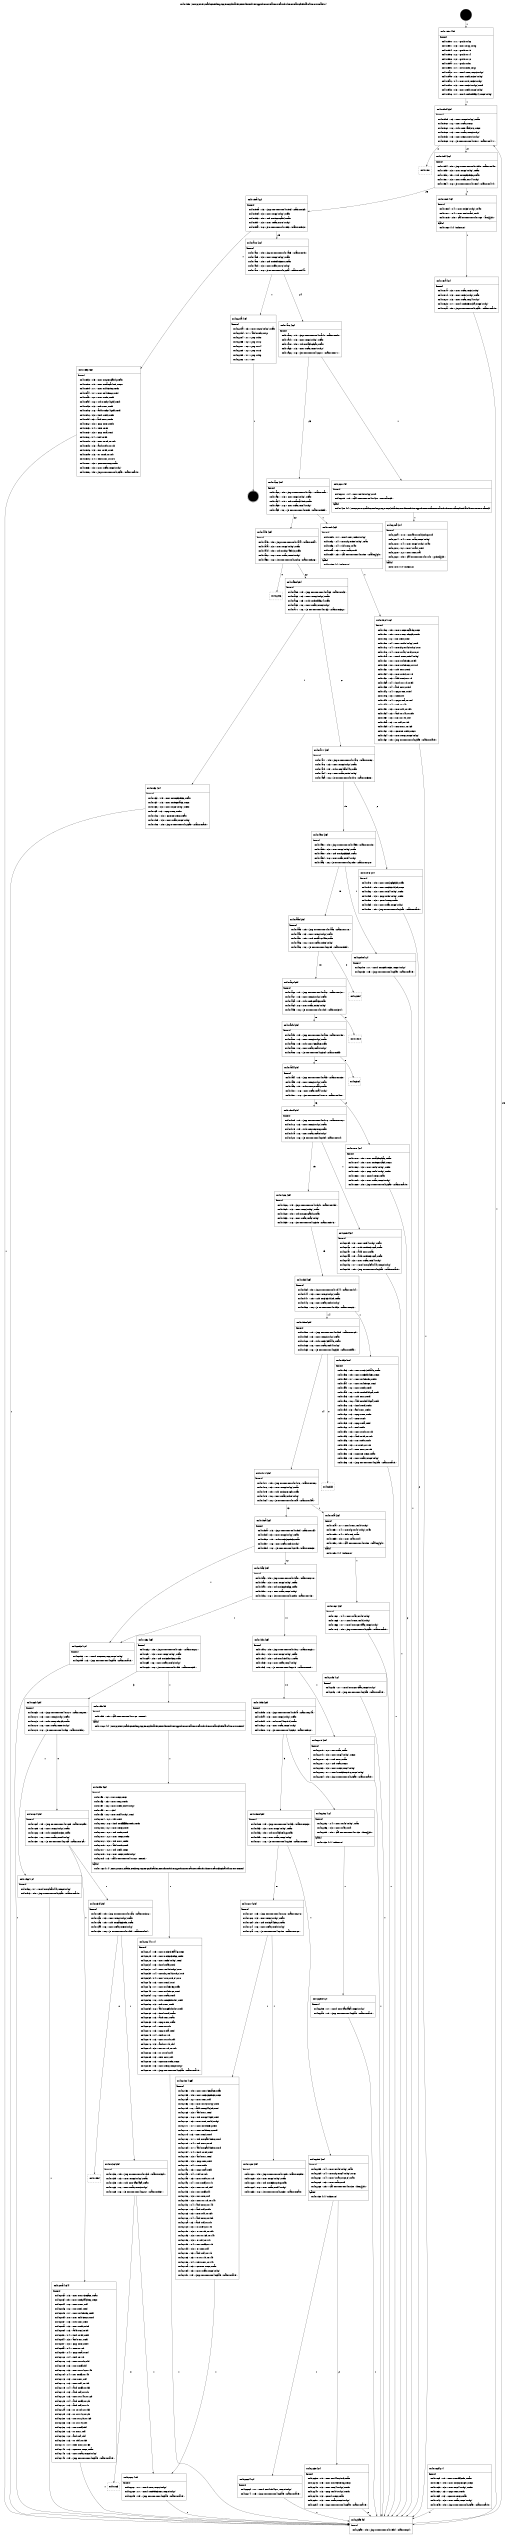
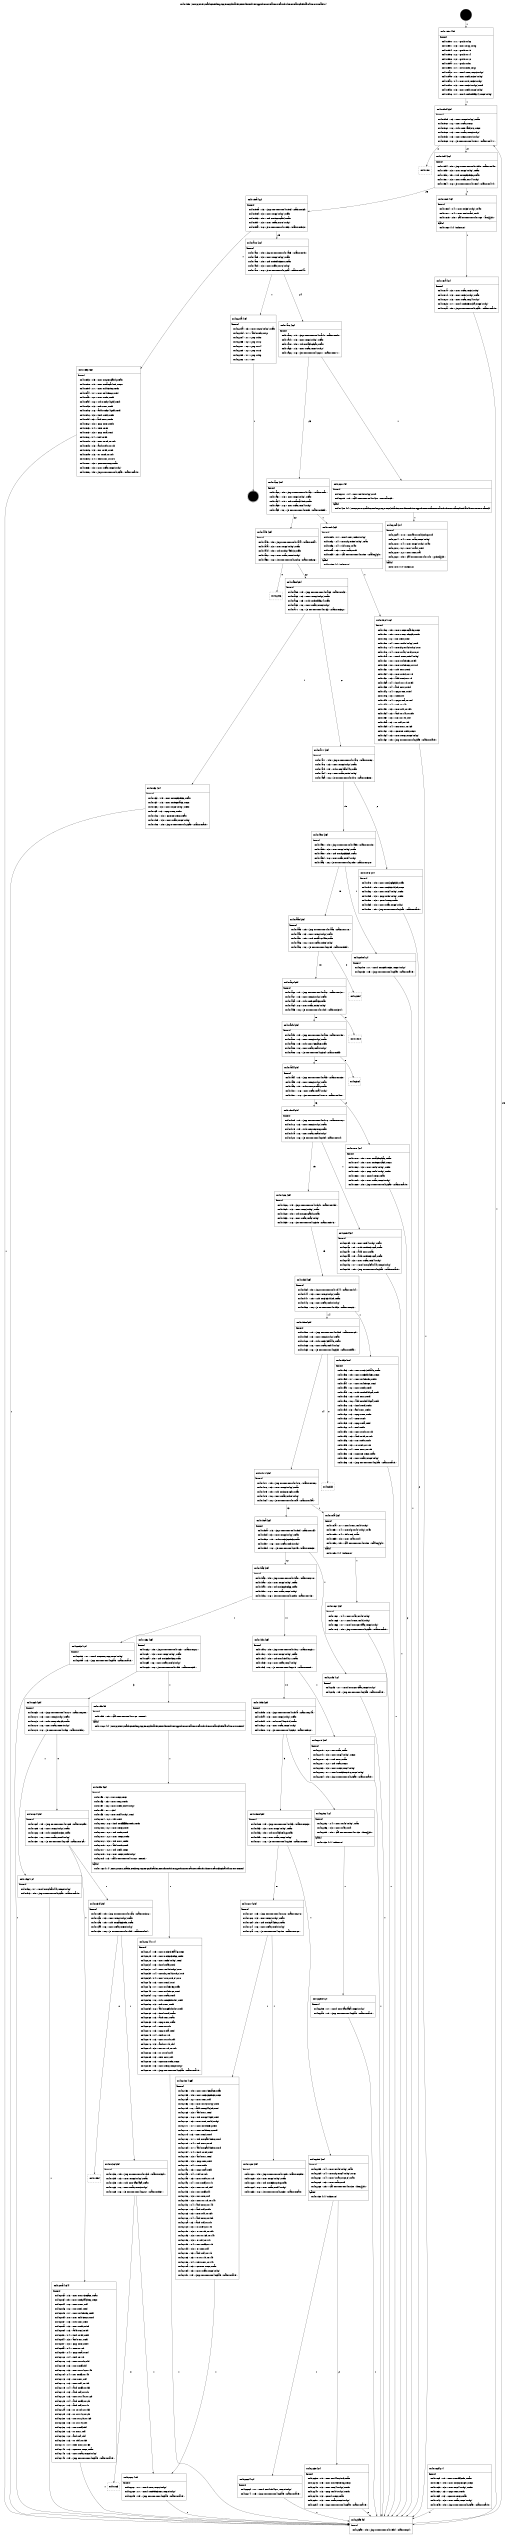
(176, 1584) -> (322, 1613)
